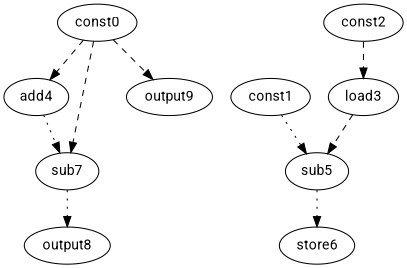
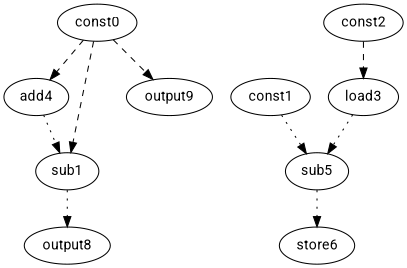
(343, 130) -> (343, 130)
(67, 171) -> (67, 171)
